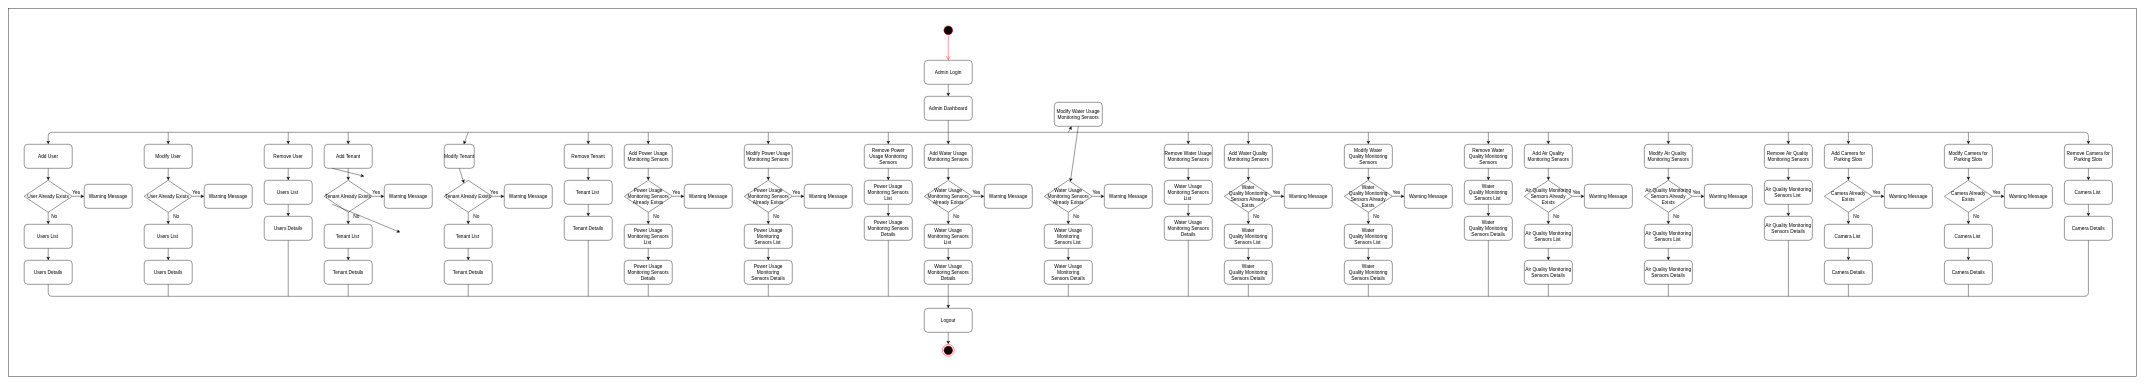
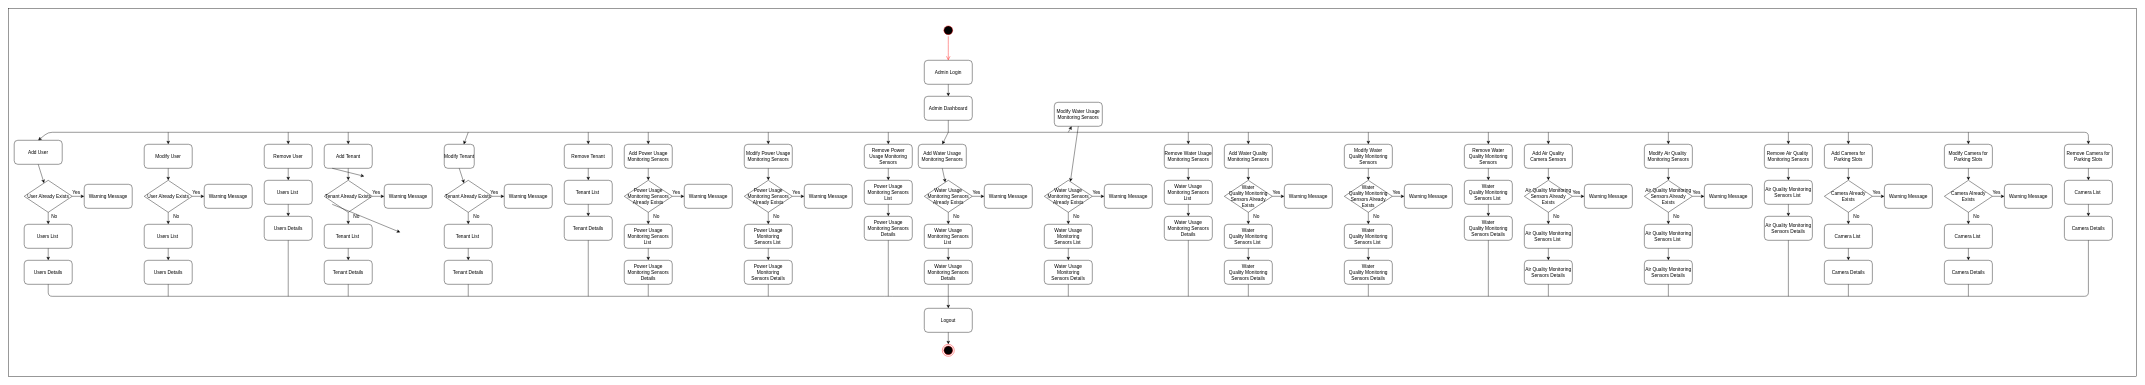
(48, 156) -> (38, 152)
(948, 156) -> (942, 156)
(1548, 156) -> (1548, 156)
